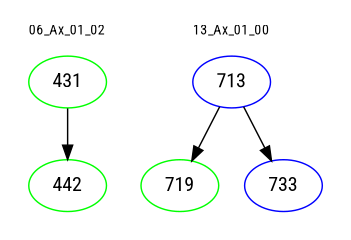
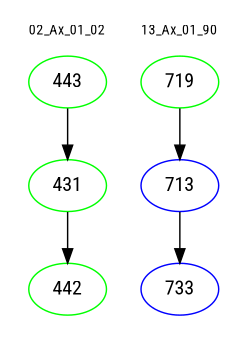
(68, 31) -> (68, 31)
(232, 31) -> (180, 31)
none -> (68, 82)
(209, 127) -> (180, 127)
